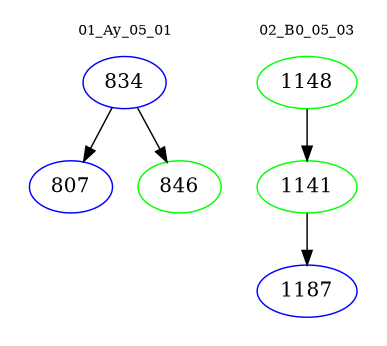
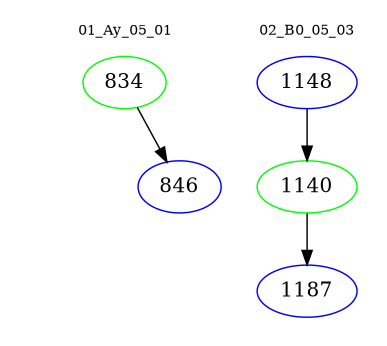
(125, 83) -> (125, 83)
(307, 83) -> (307, 83)
(71, 187) -> none
(180, 187) -> (180, 187)
(307, 187) -> (307, 187)
